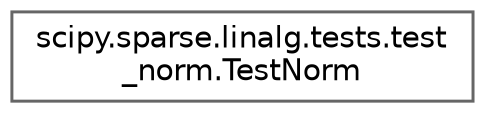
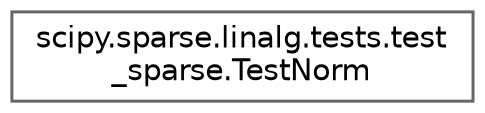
(242, 57) -> (242, 57)
